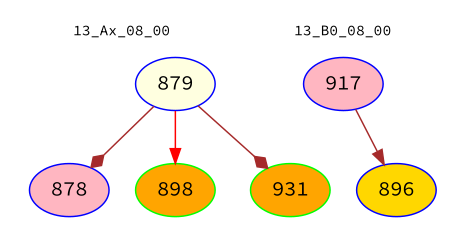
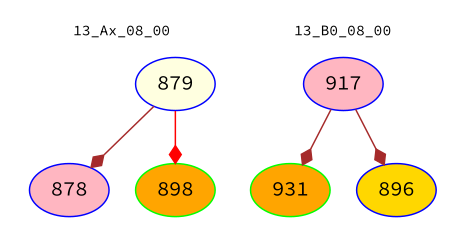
(218, 124) -> (321, 129)
(175, 130) -> (175, 130)
(366, 130) -> (366, 130)
